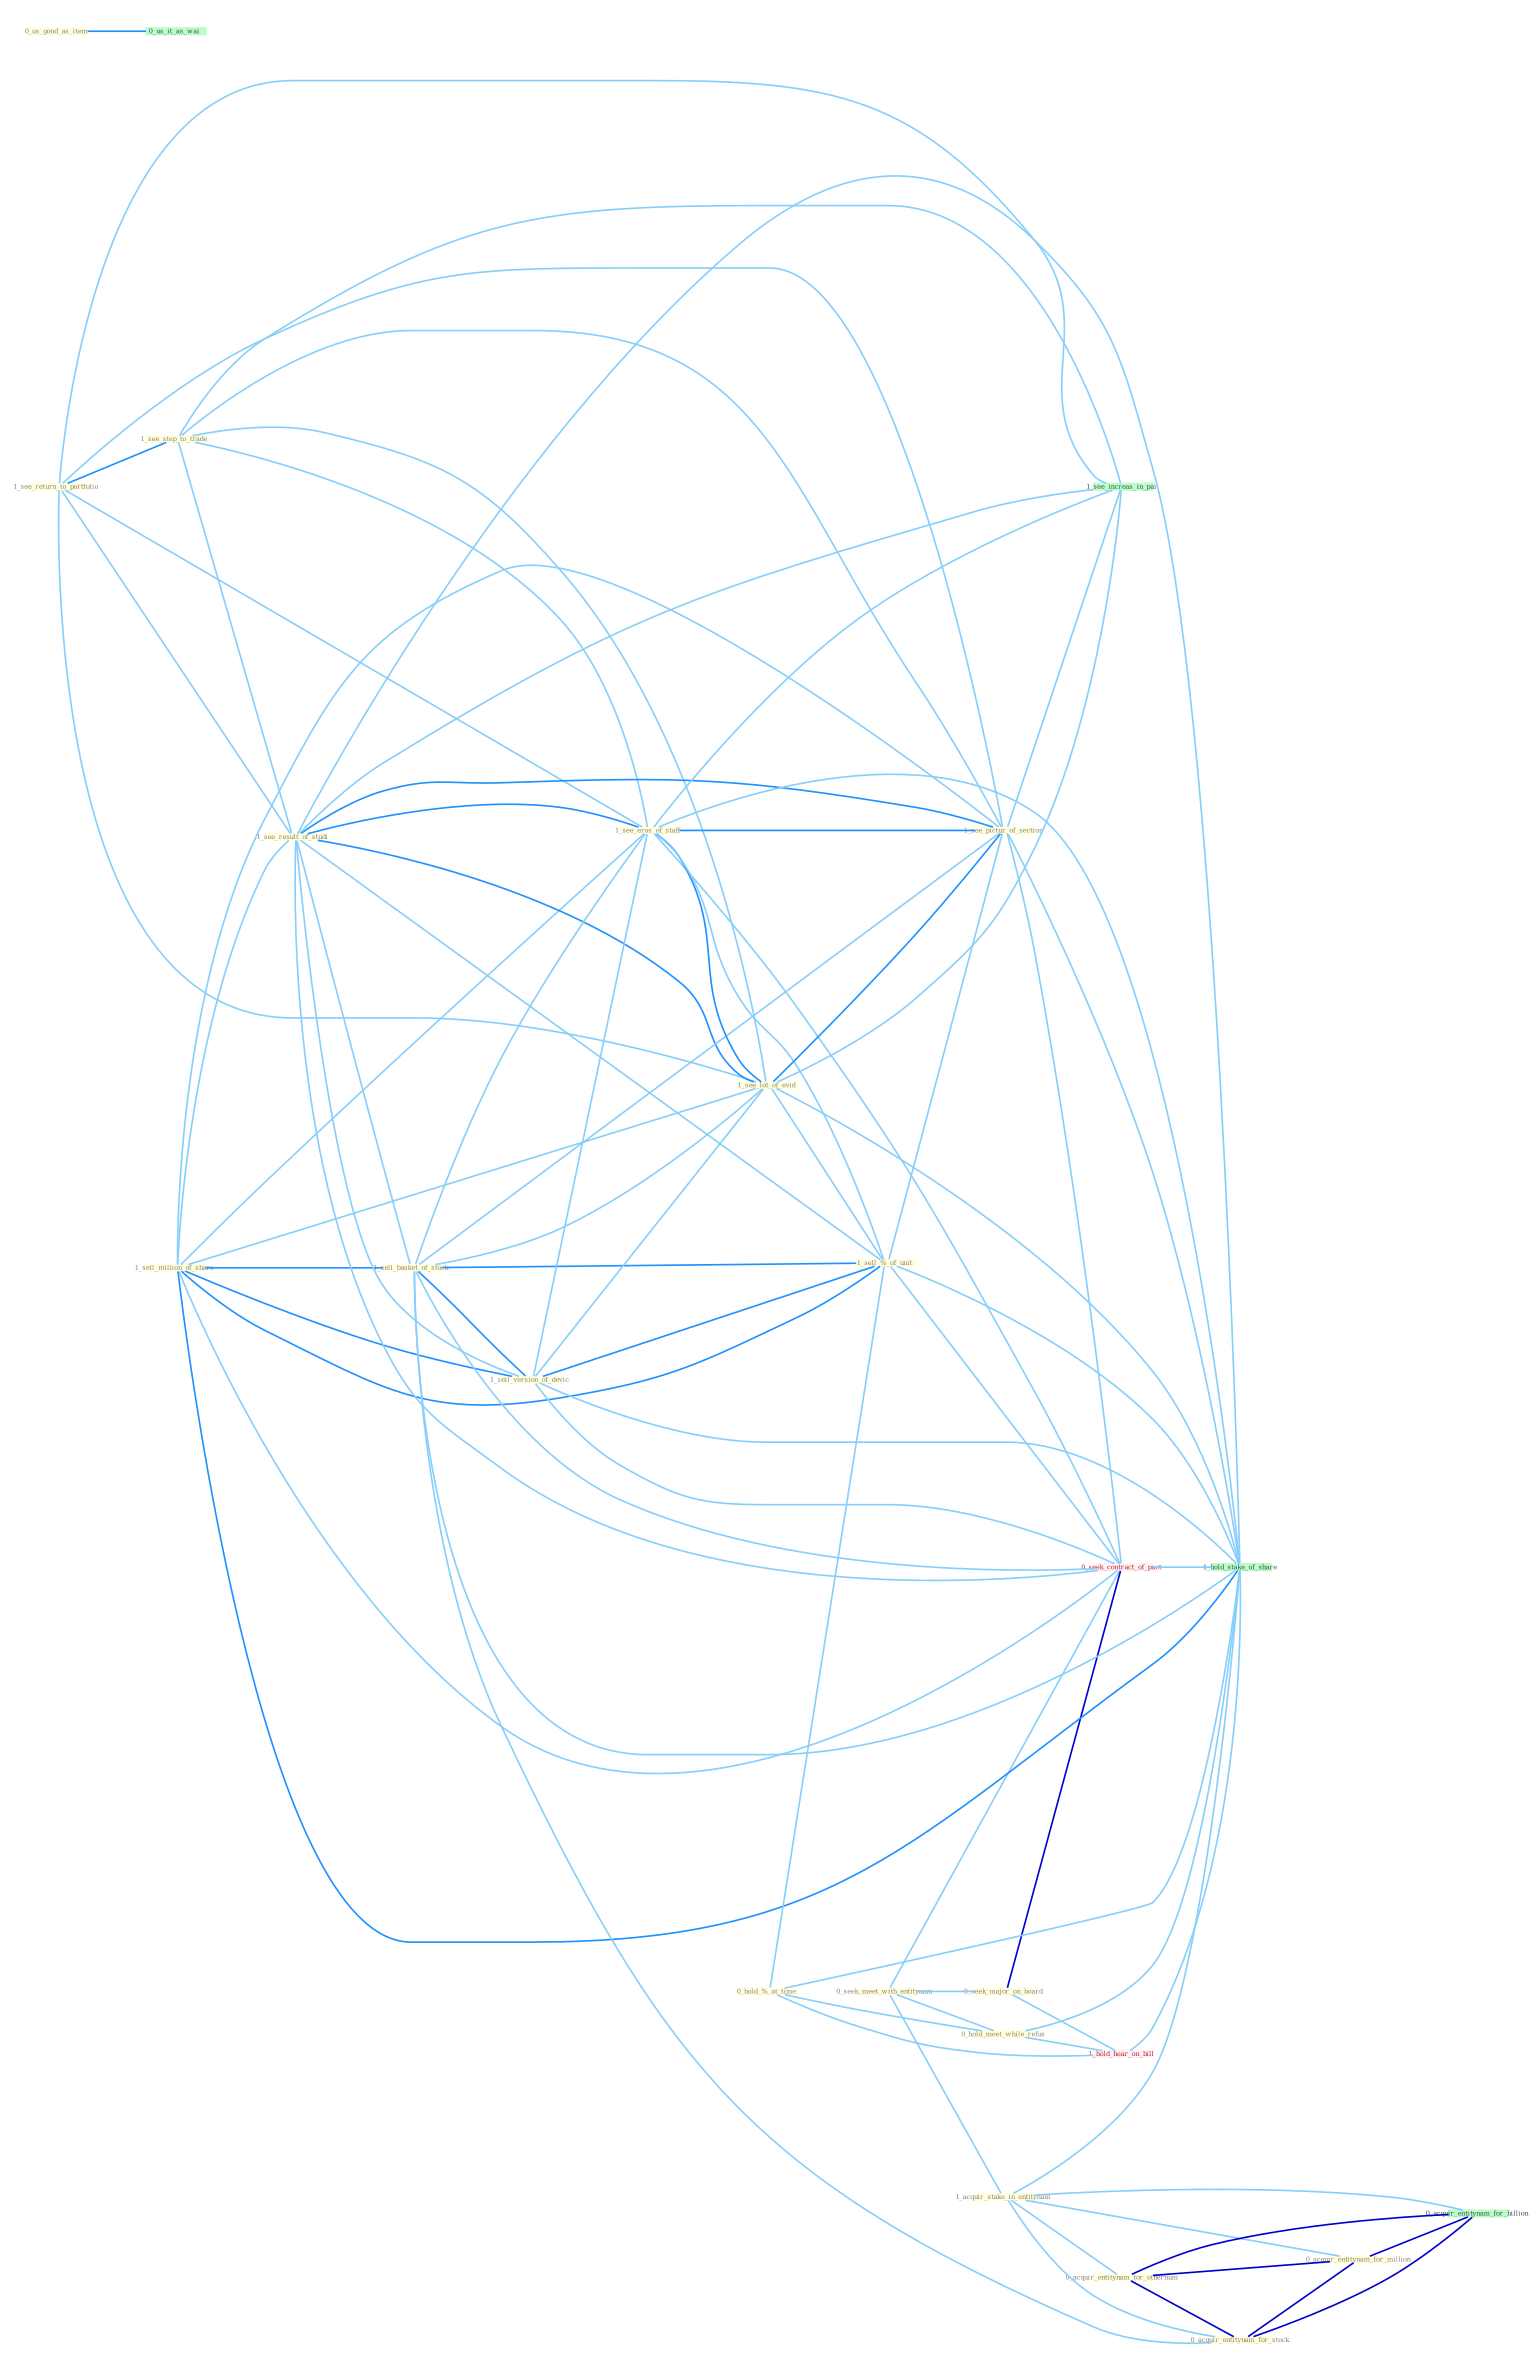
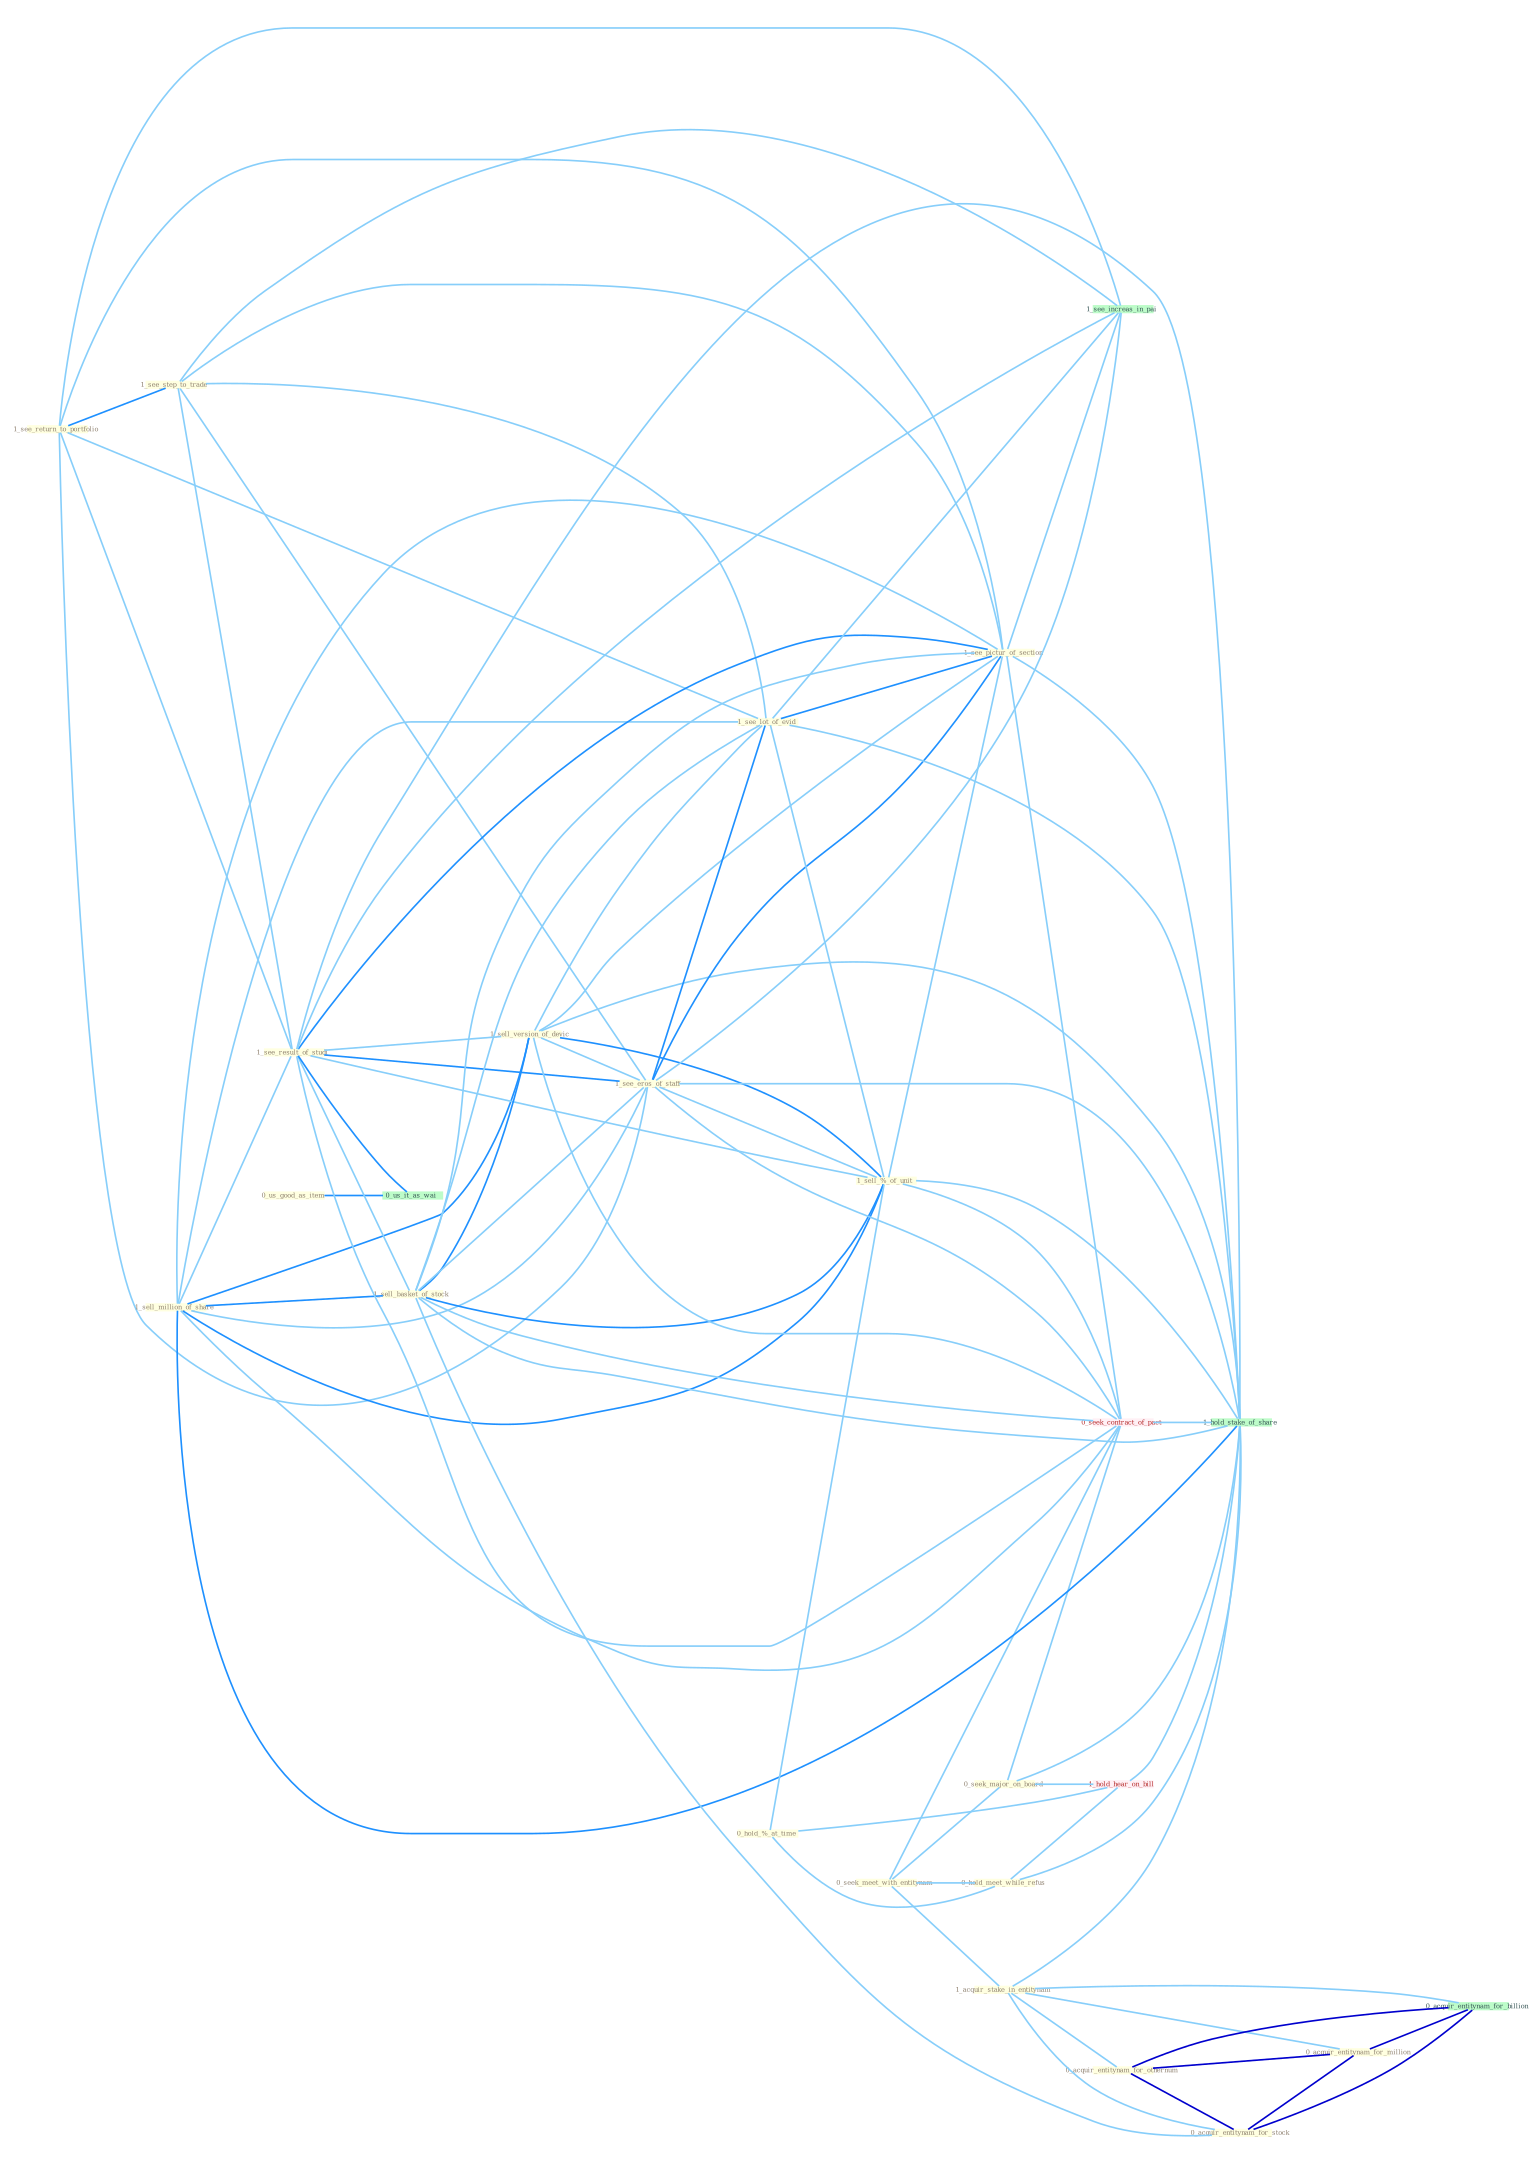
none -> (758, 831)
(543, 904) -> (349, 1127)
(1064, 1779) -> (1061, 1612)
(1138, 1908) -> (1185, 1643)
